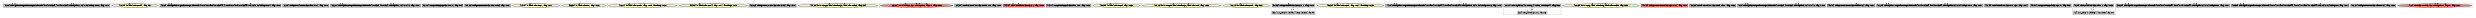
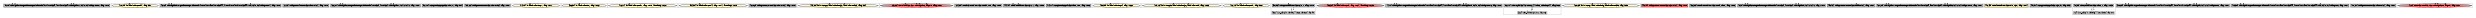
(1024, 6) -> (1024, 6)
(1350, 6) -> (1350, 6)
(2006, 6) -> (2006, 6)
